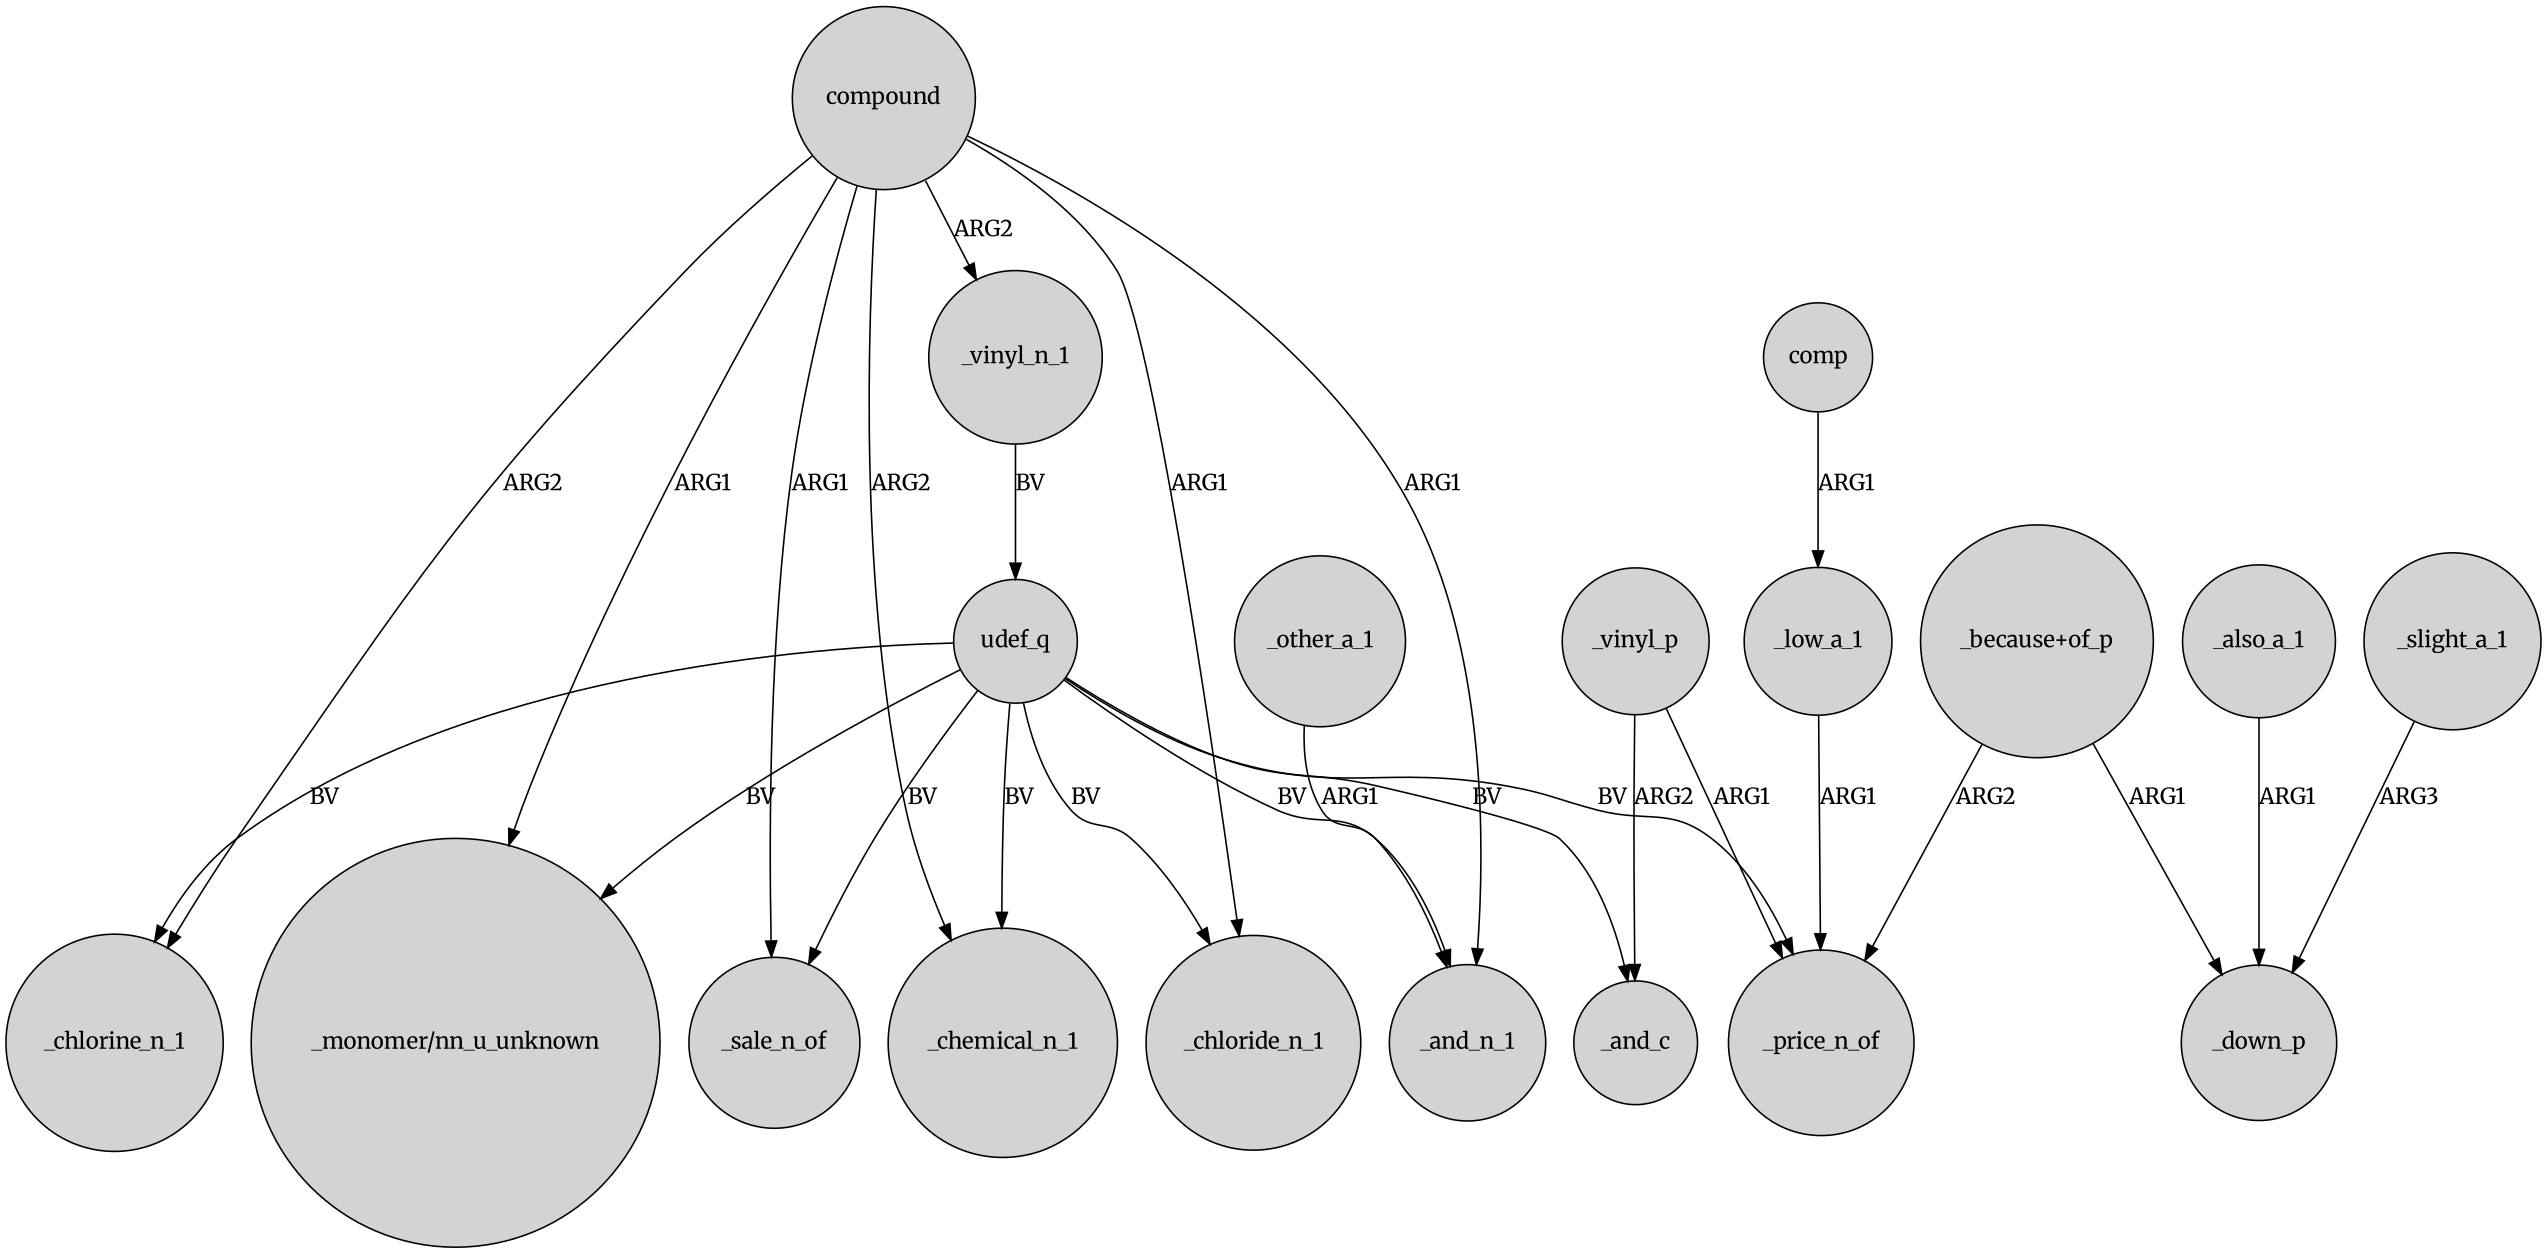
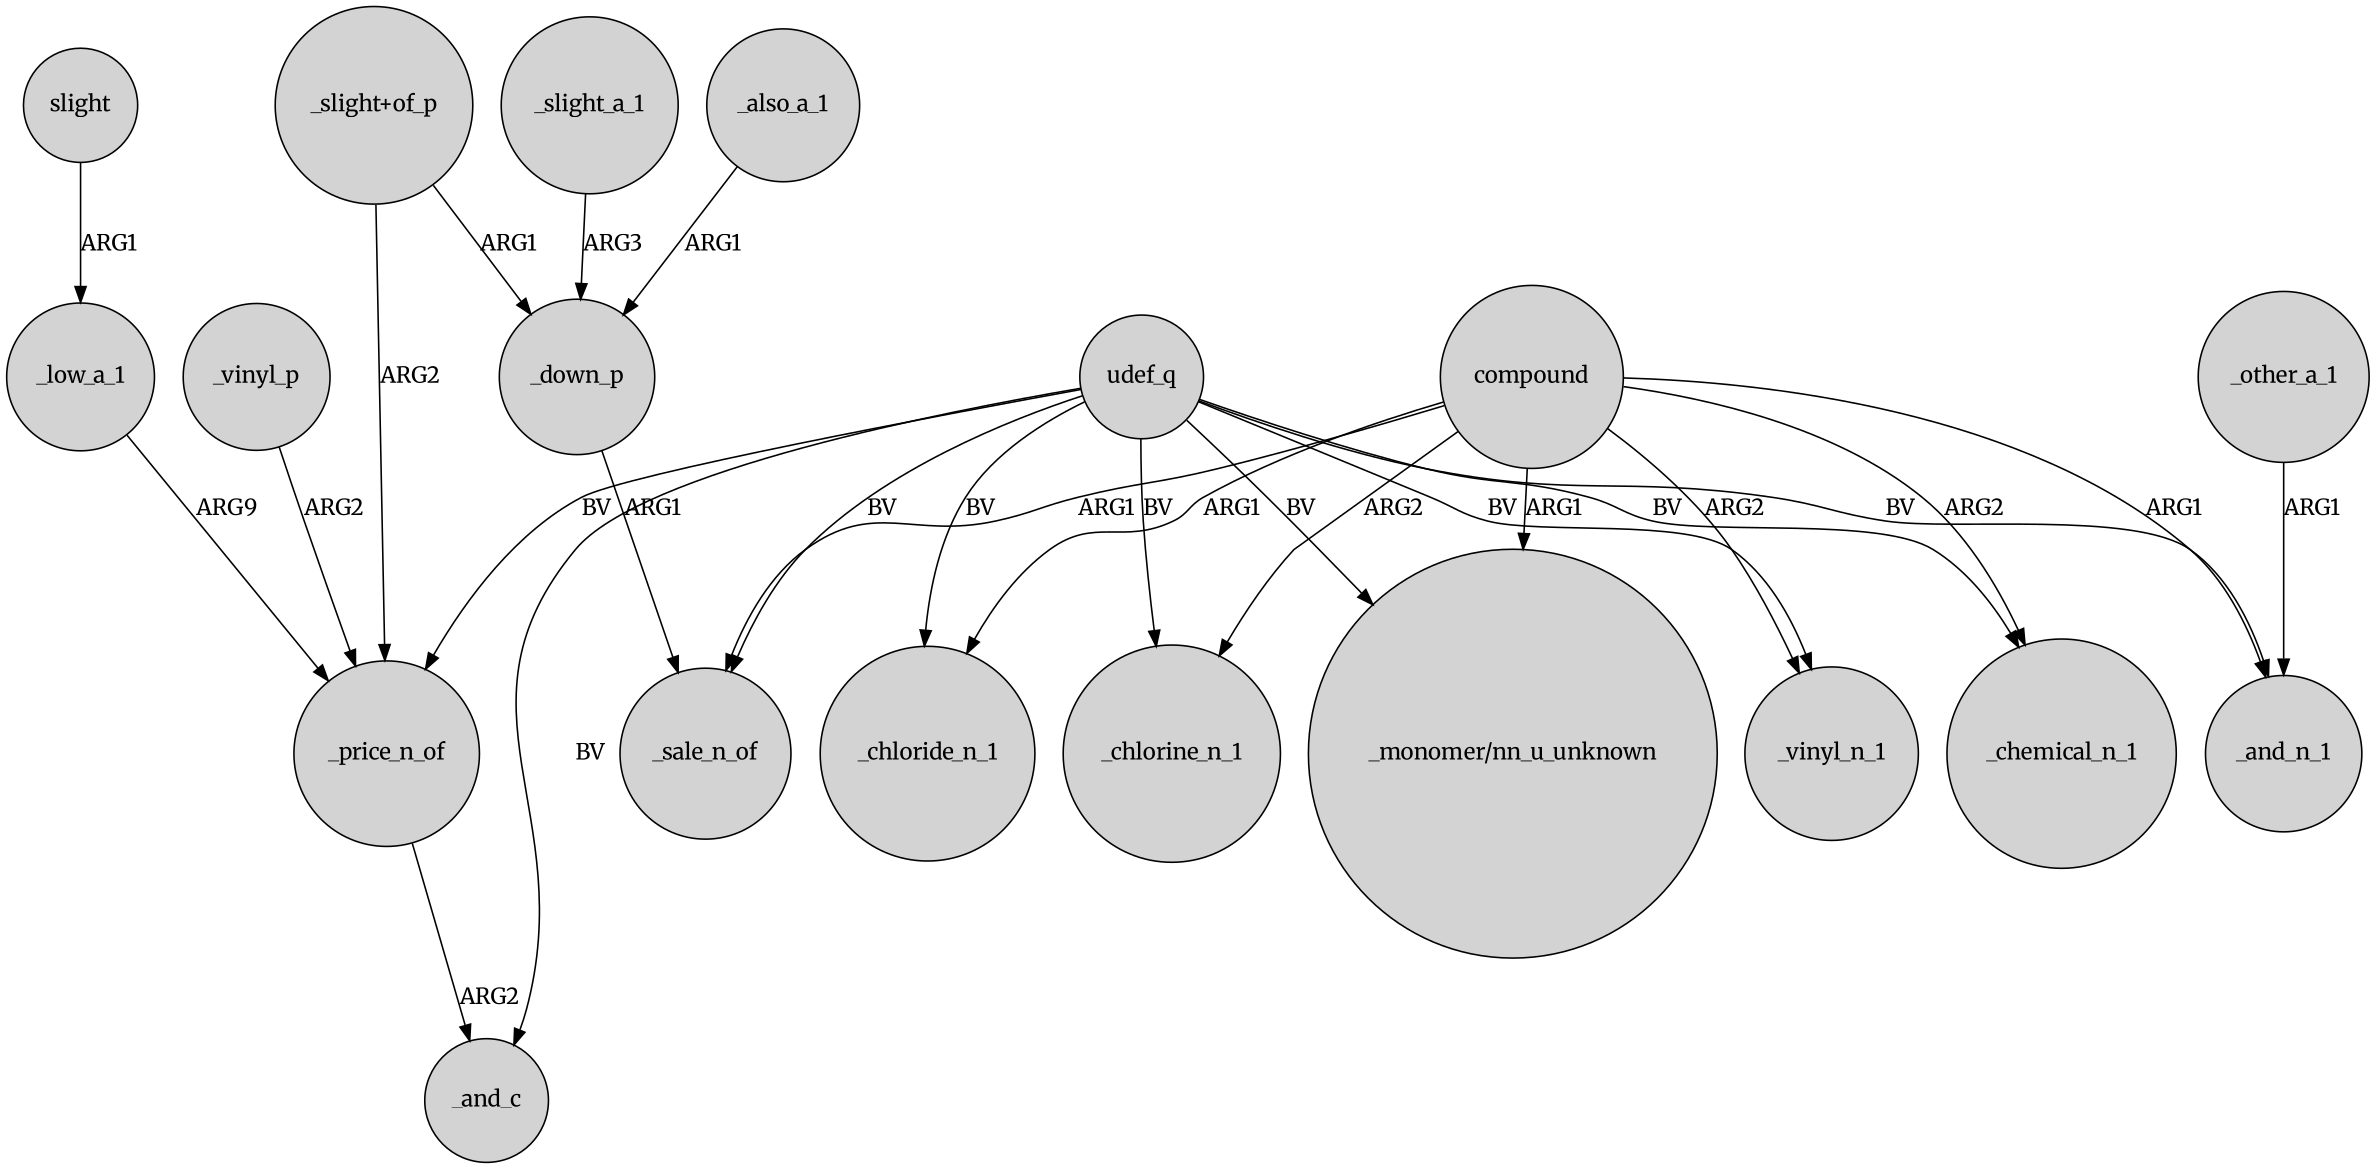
(1818, 357) -> (81, 105)
(1015, 503) -> (1503, 523)
none -> (637, 554)
(2037, 641) -> (374, 105)
(1742, 798) -> (334, 509)
(1848, 798) -> (227, 509)
(1634, 840) -> (439, 934)
